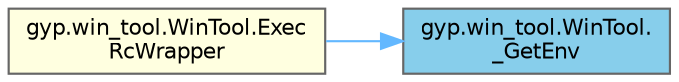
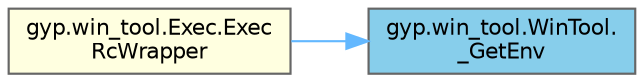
(167, 41) -> (150, 41)
